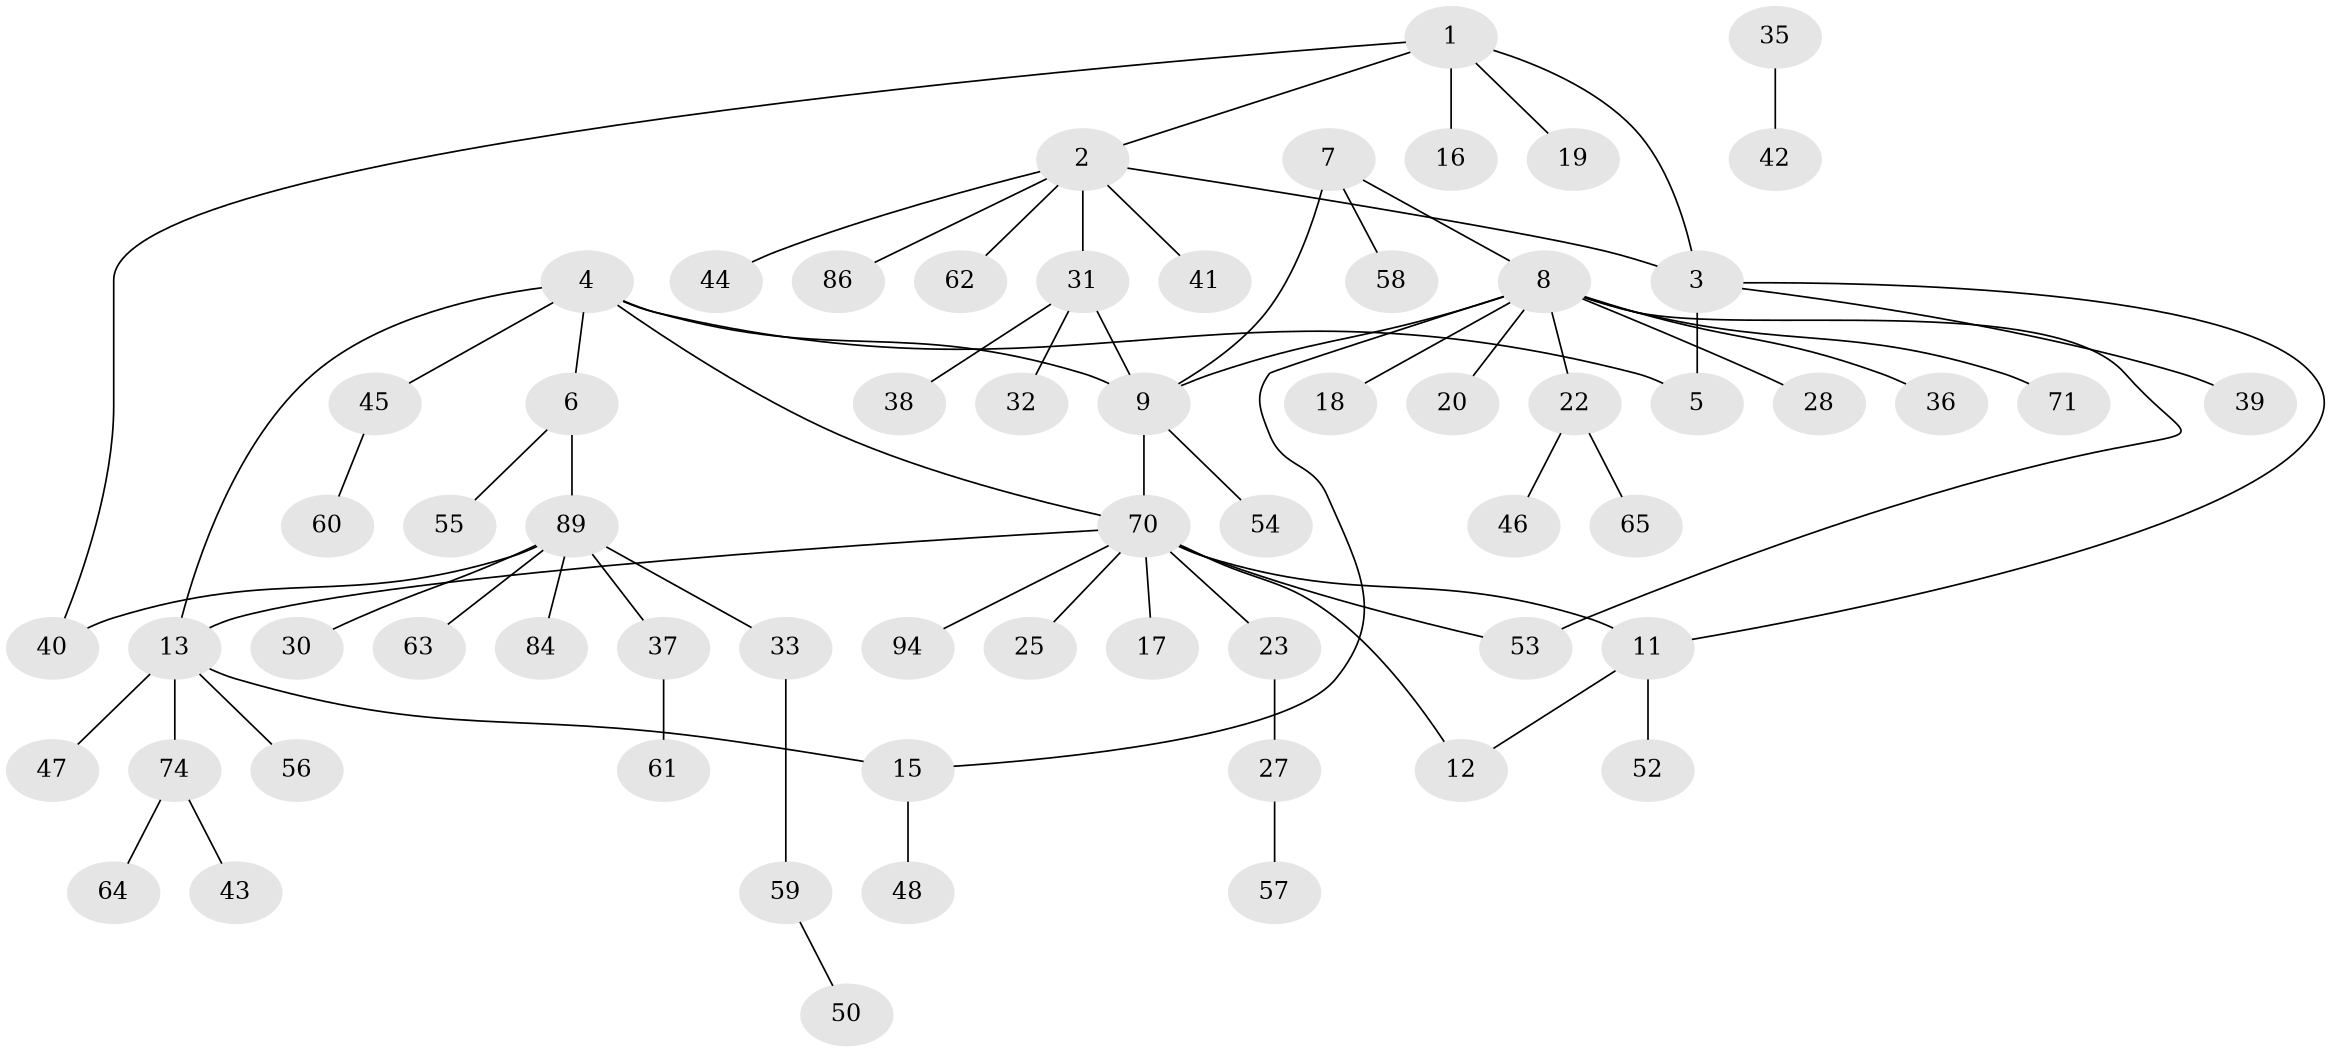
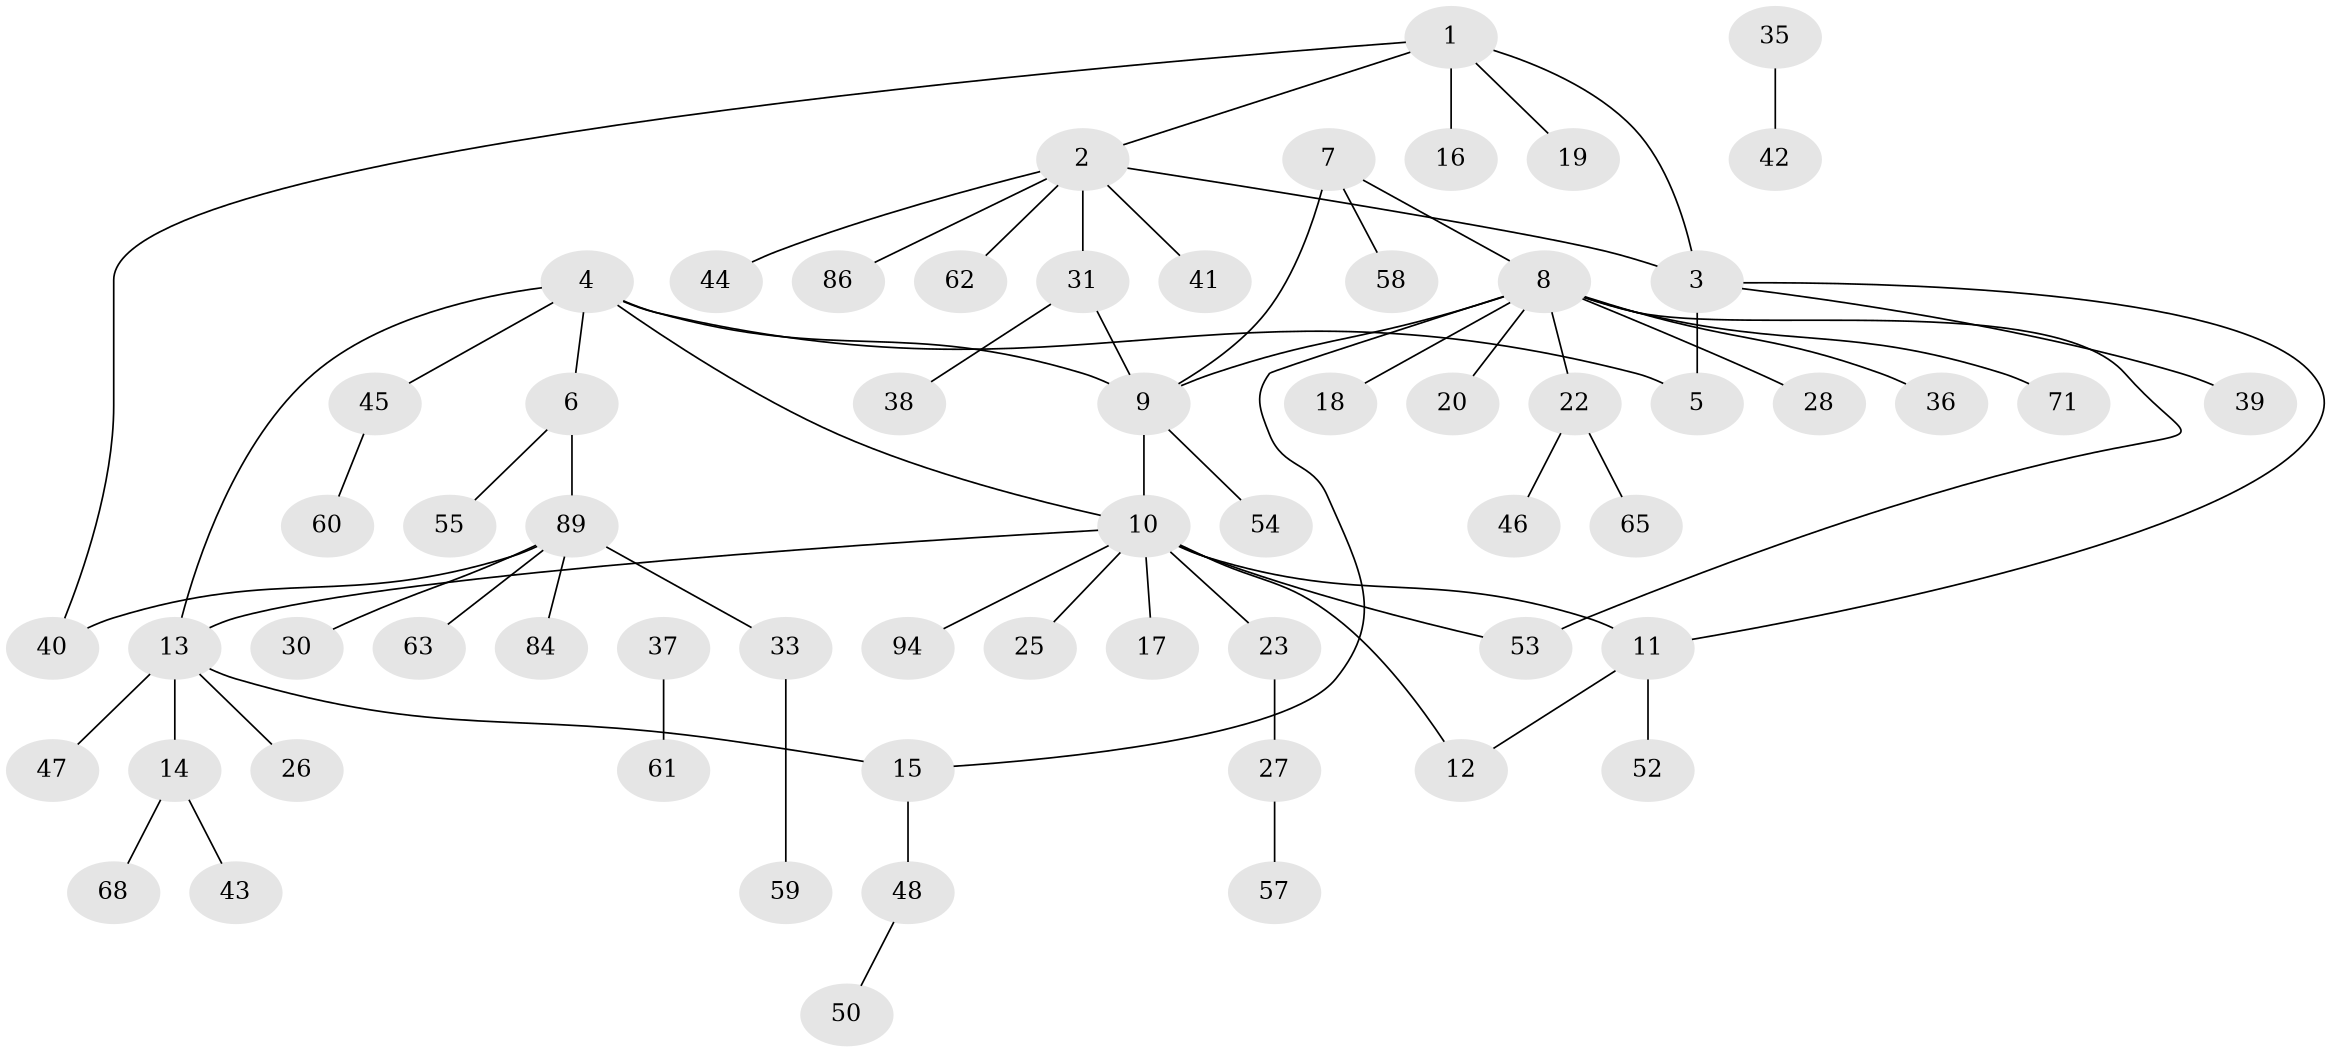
(1022, 404) -> none
(1144, 526) -> (1144, 526)
(618, 587) -> none
(175, 771) -> (175, 771)
(297, 771) -> (297, 771)
(114, 893) -> (114, 893)
(816, 954) -> (877, 954)
